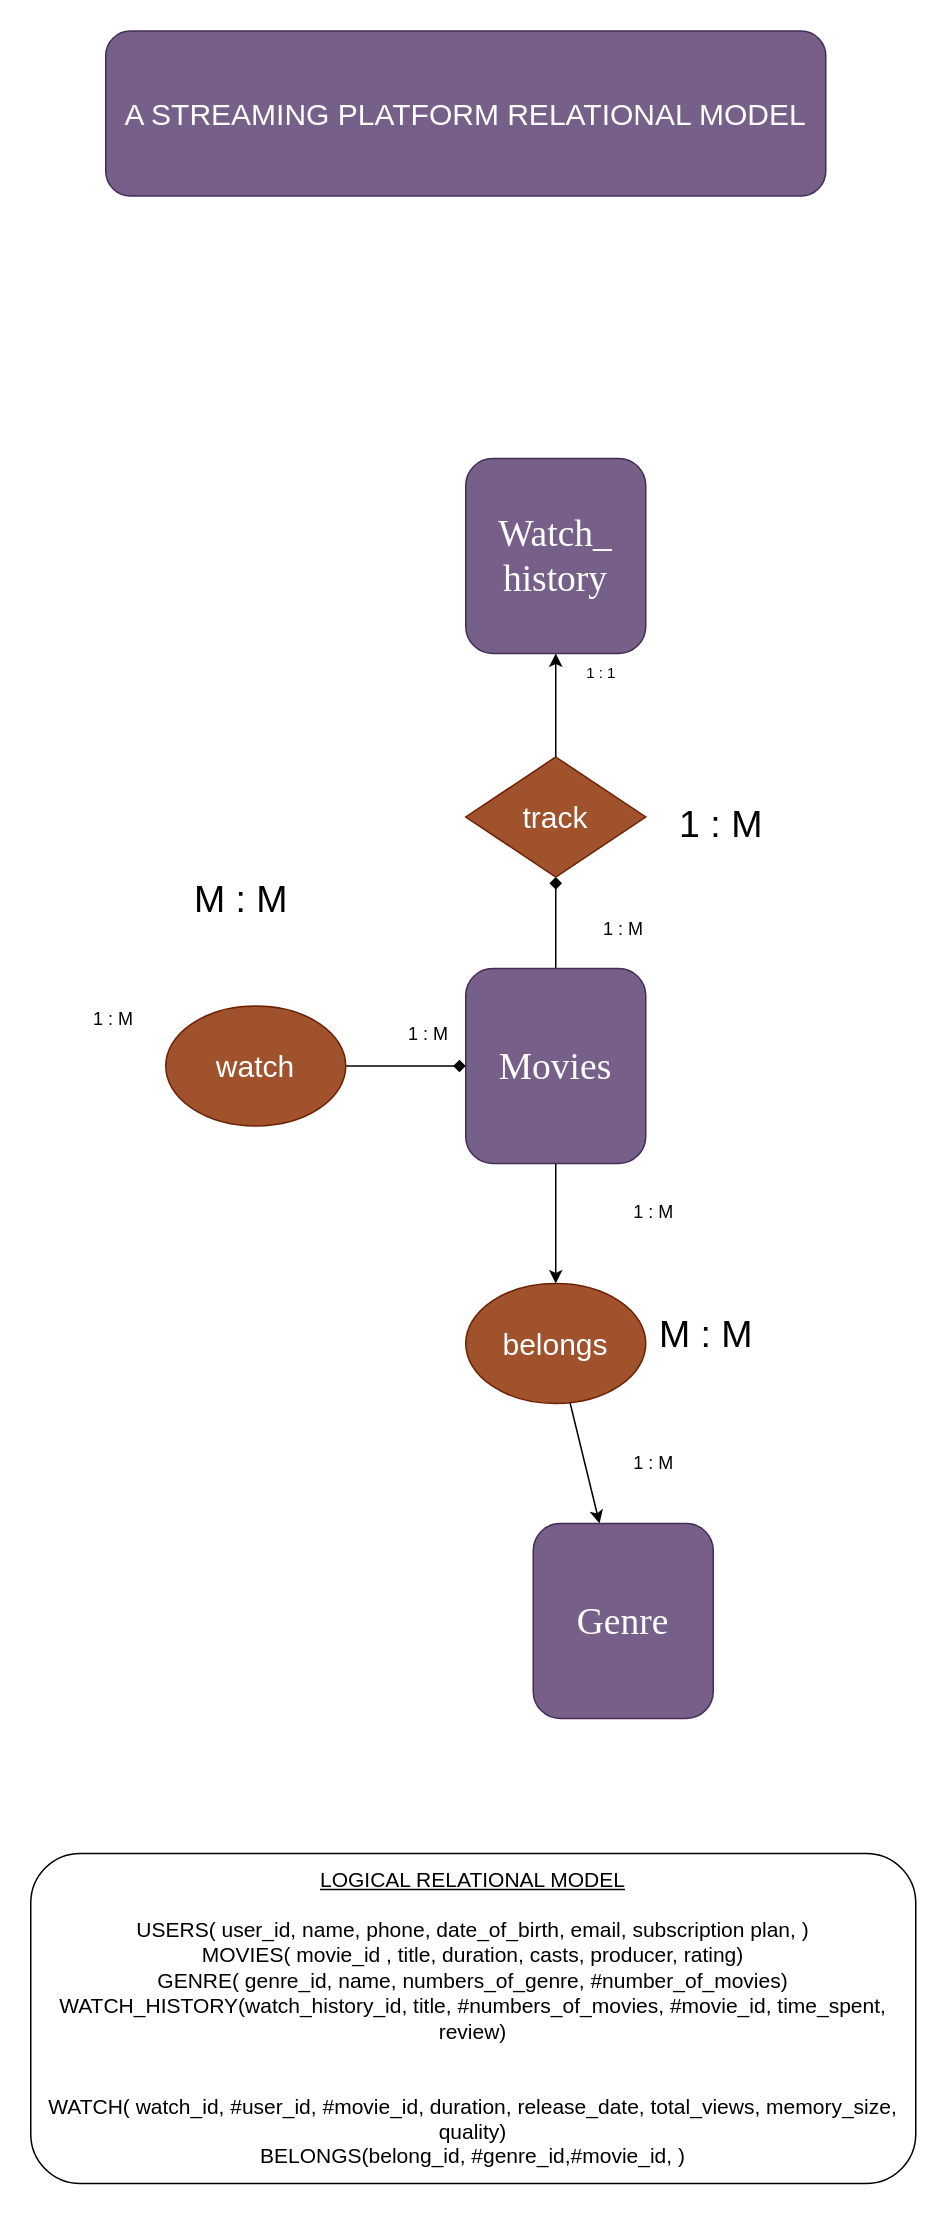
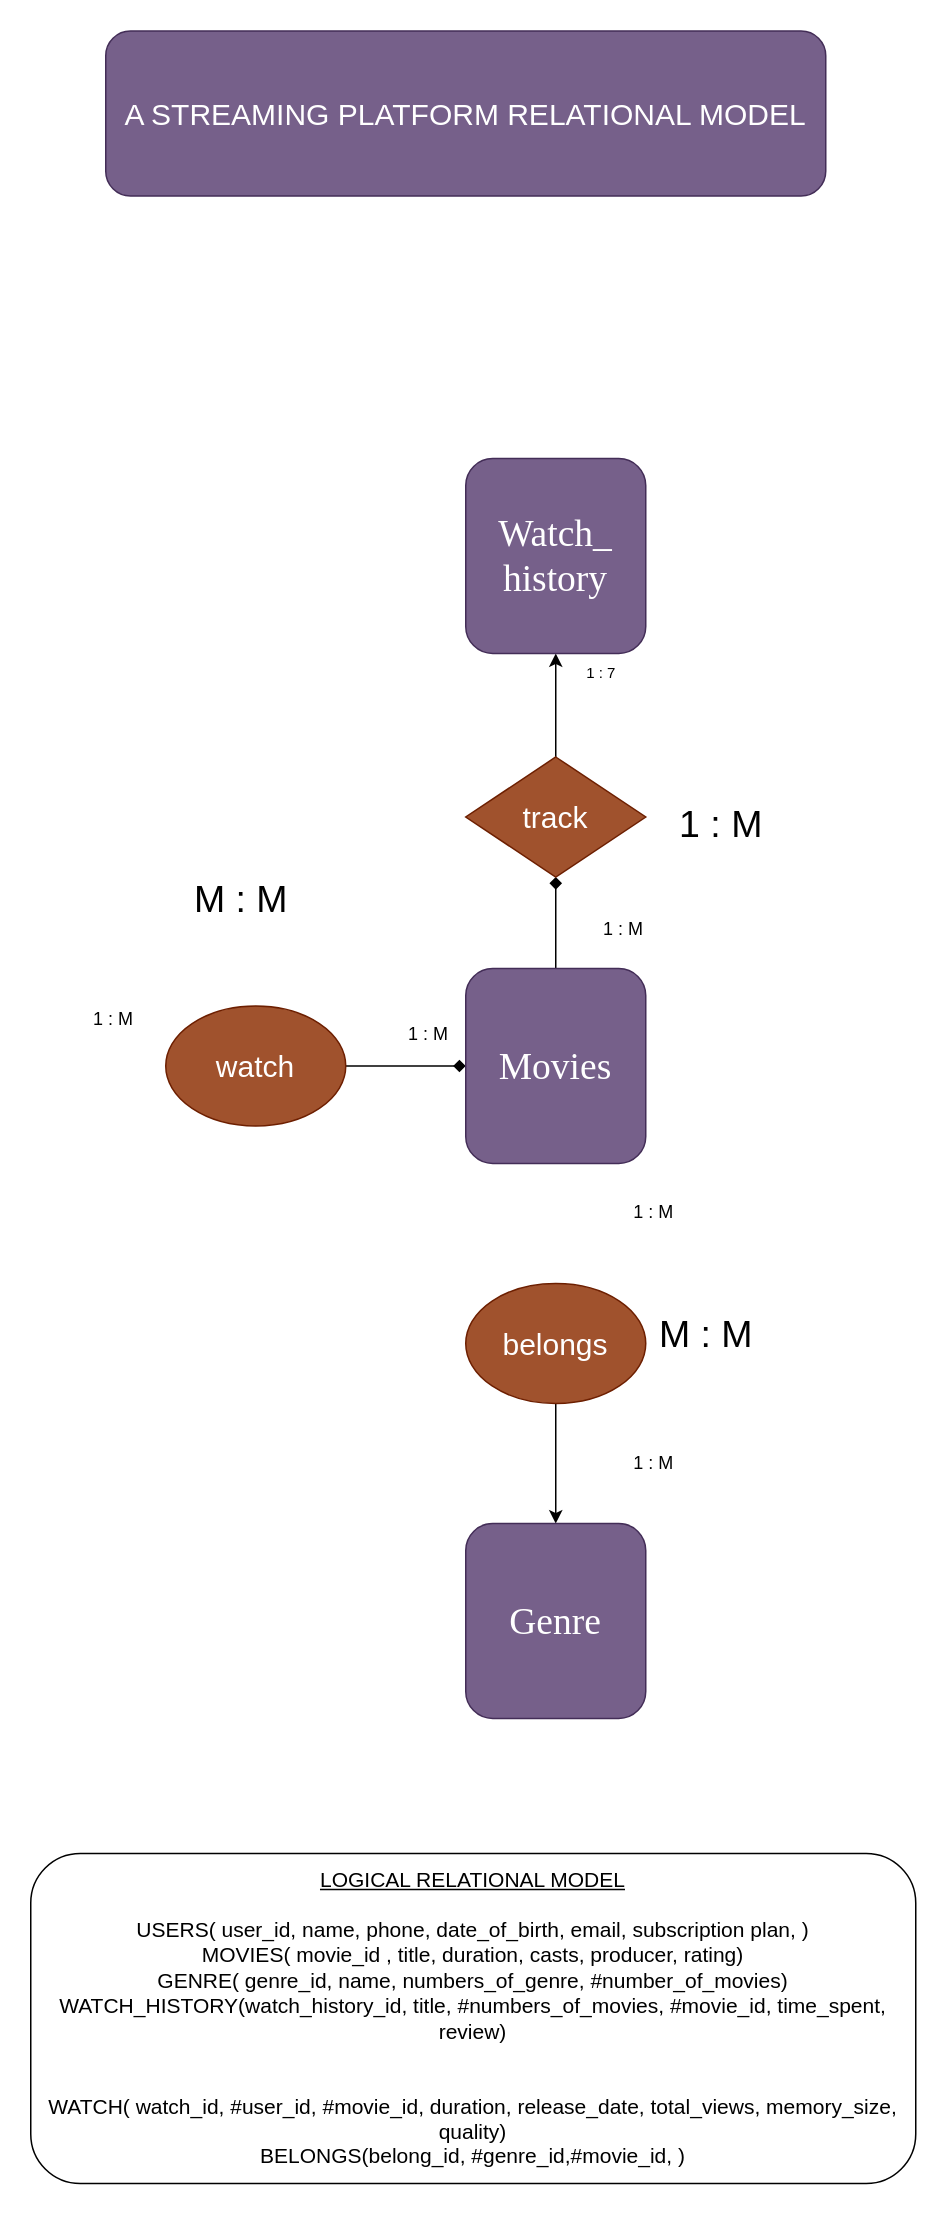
(602, 673) -> (602, 673)
(556, 1218) -> none
(623, 1621) -> (556, 1621)
